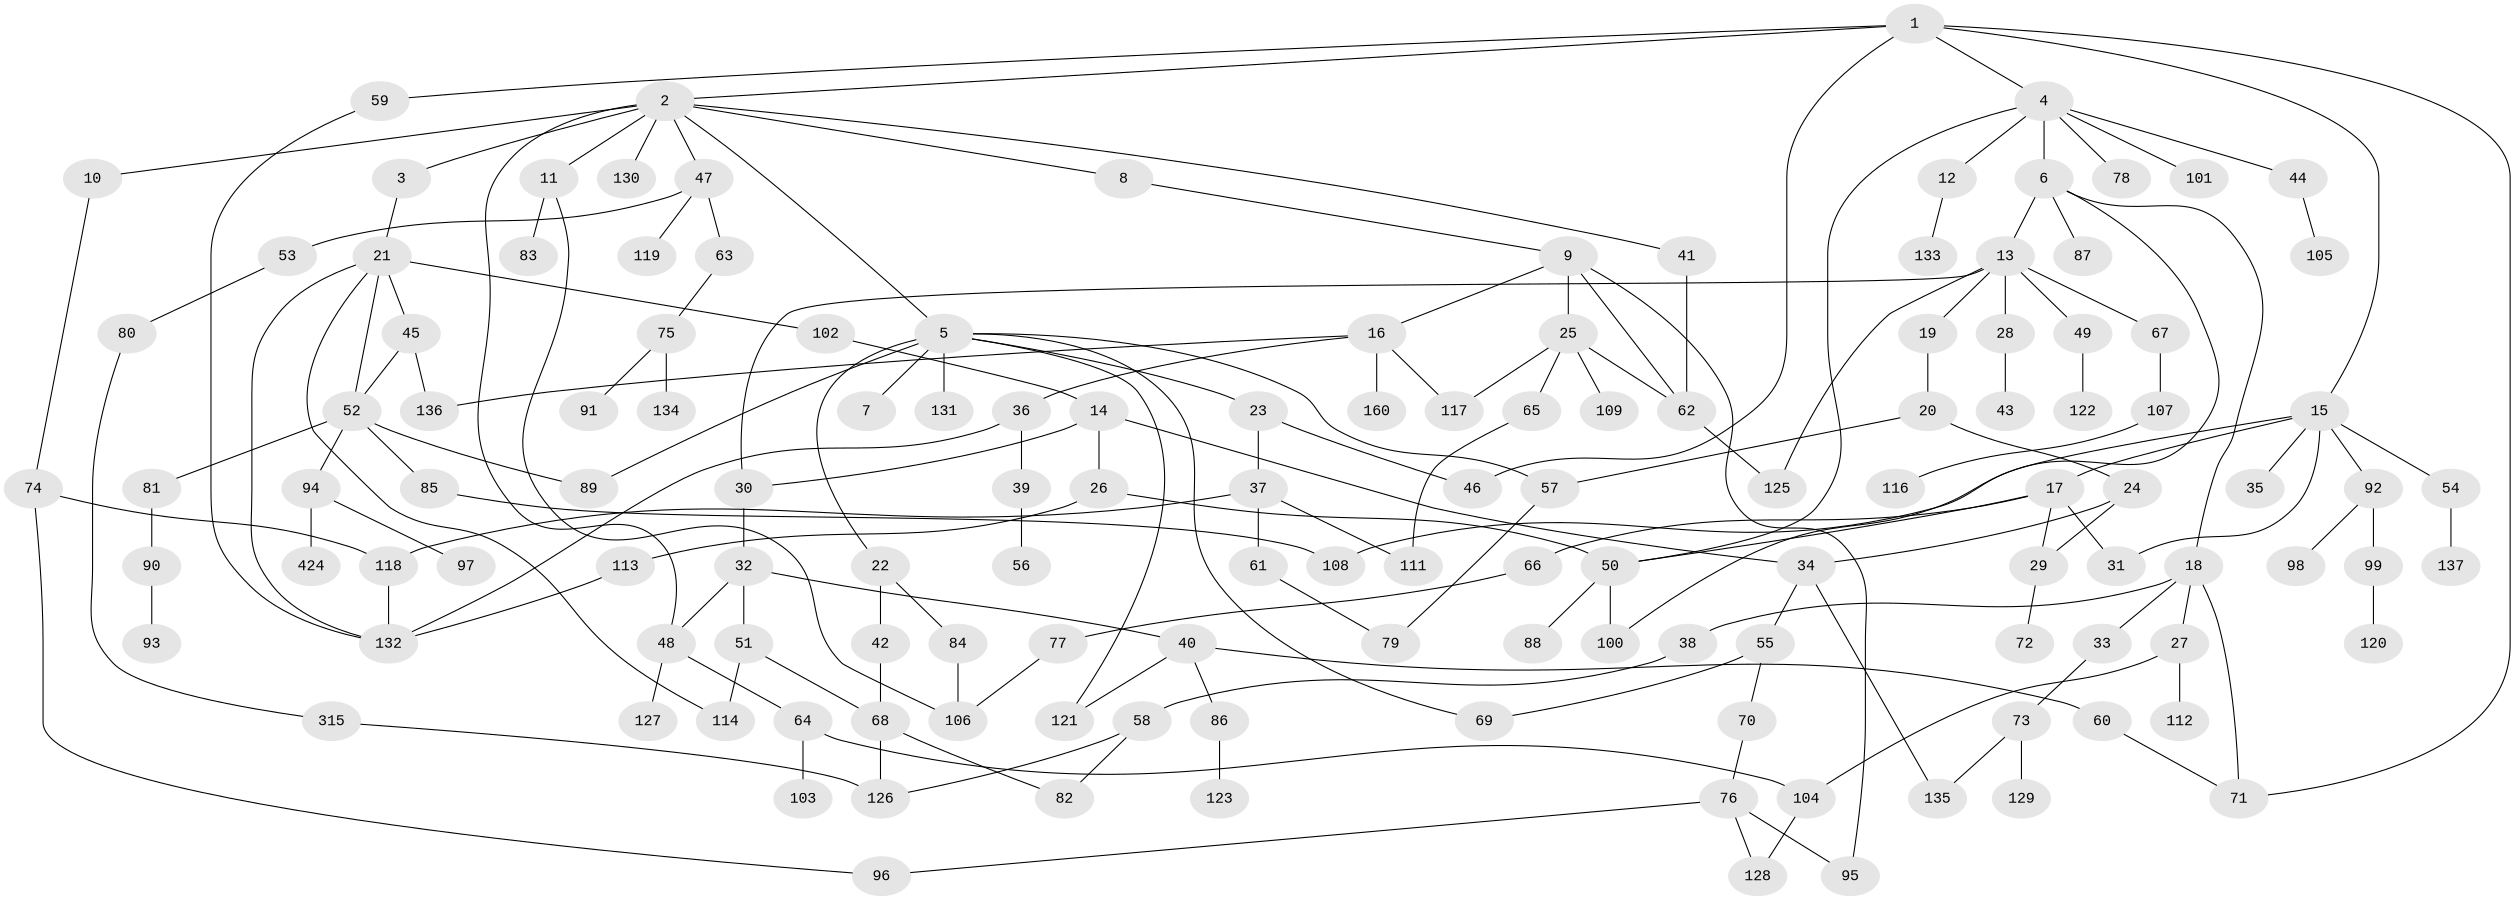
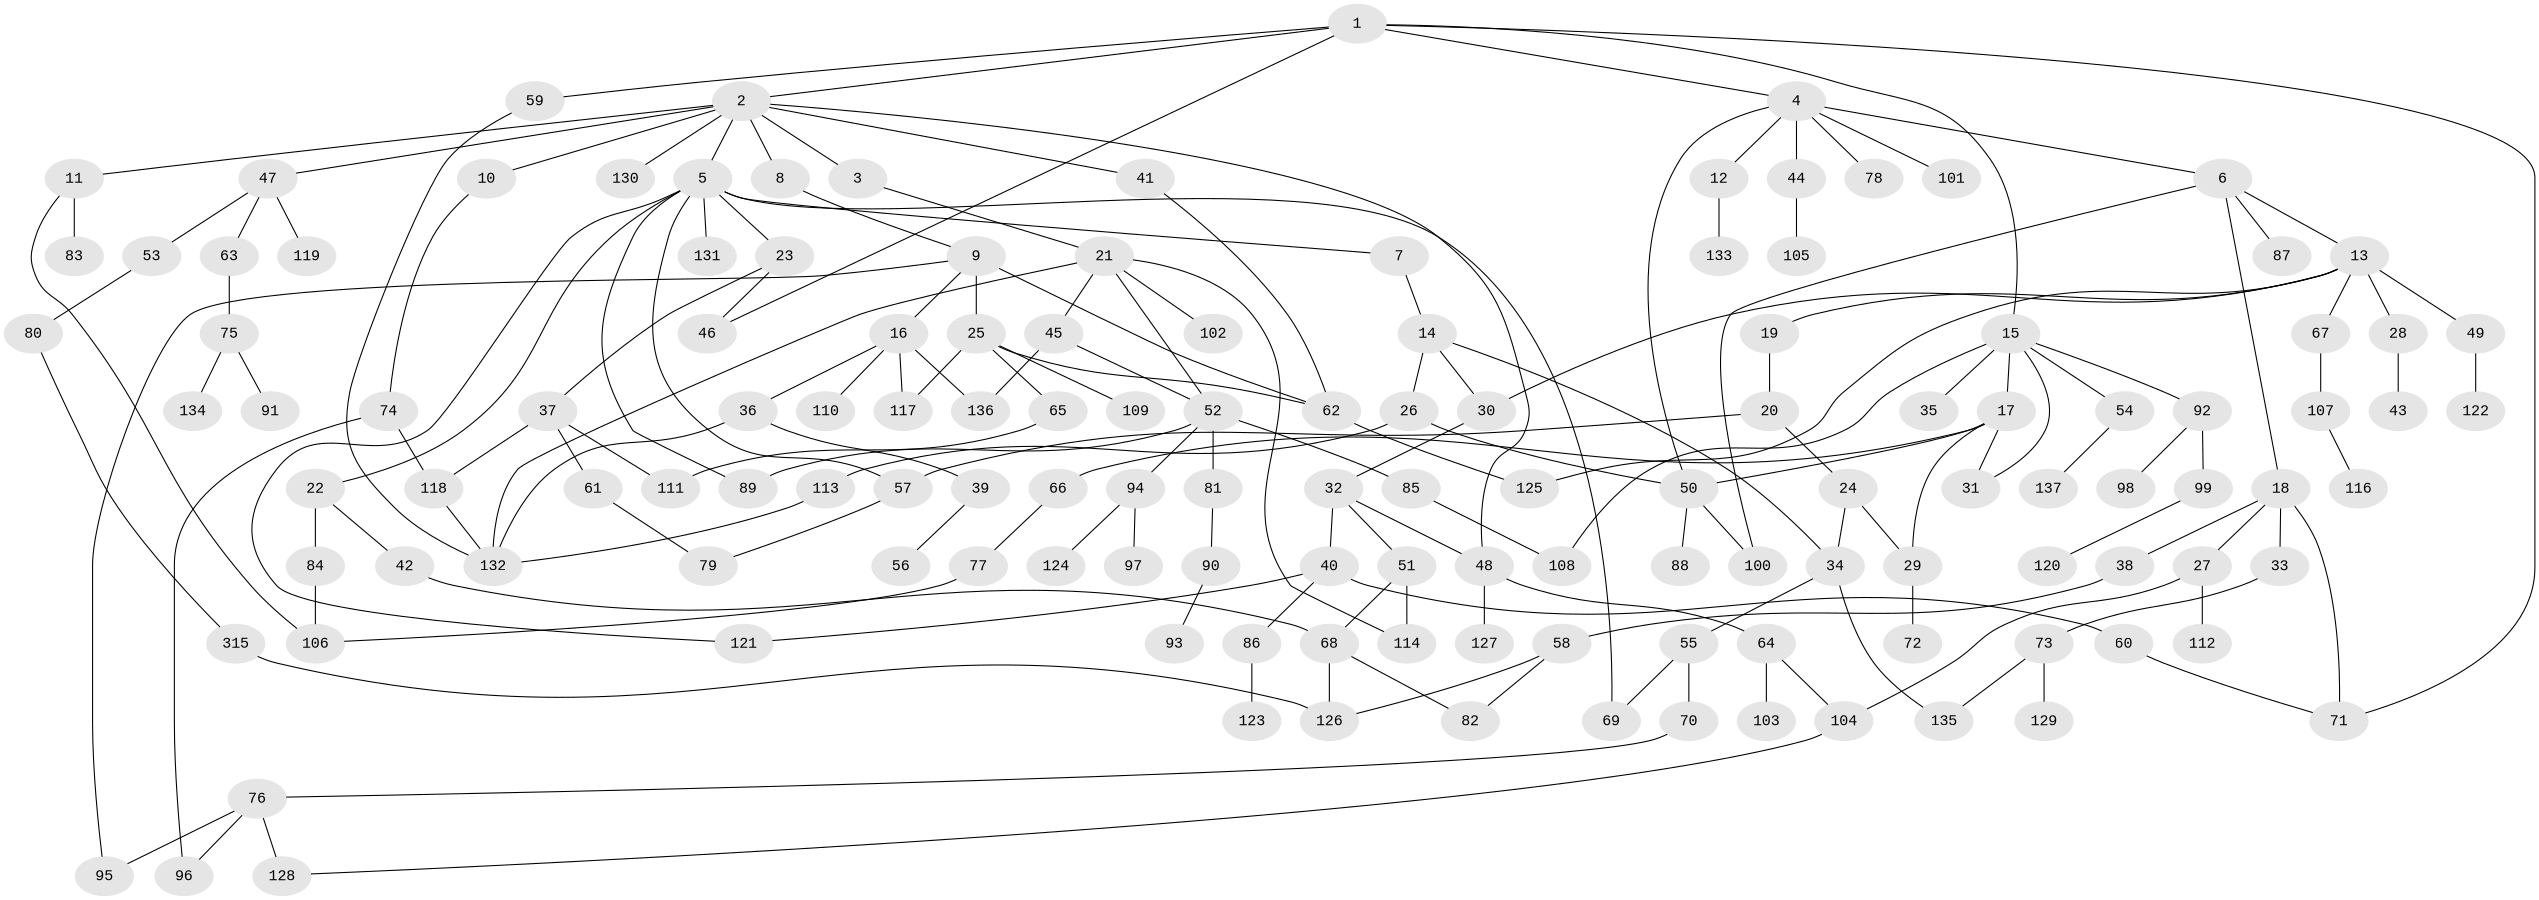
(965, 368) -> (1413, 295)
(1377, 411) -> (826, 411)
(311, 566) -> (1056, 566)
